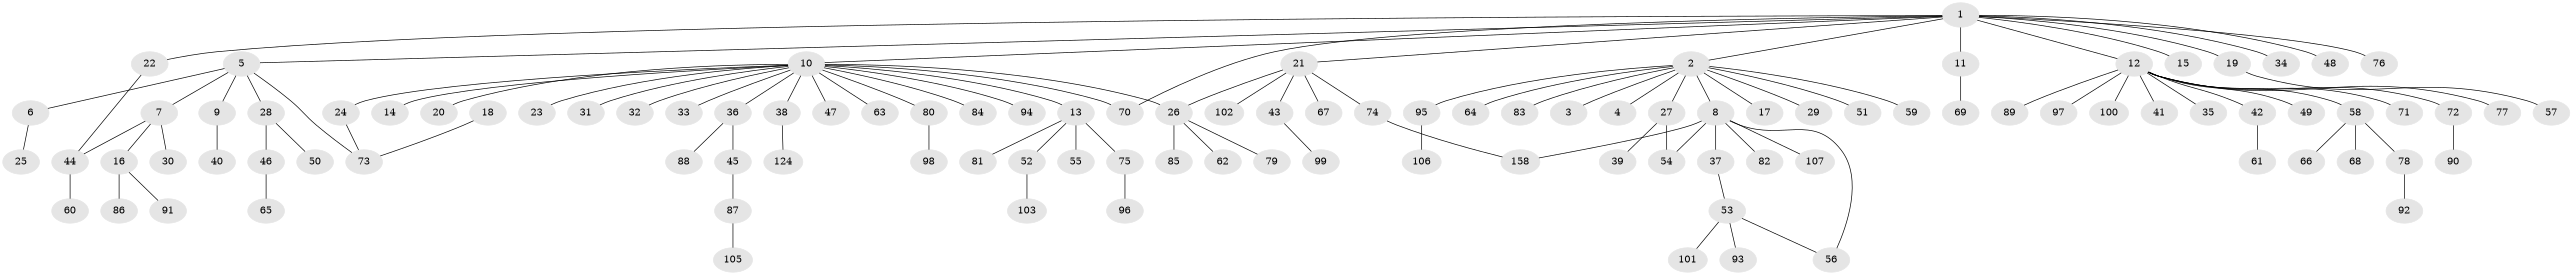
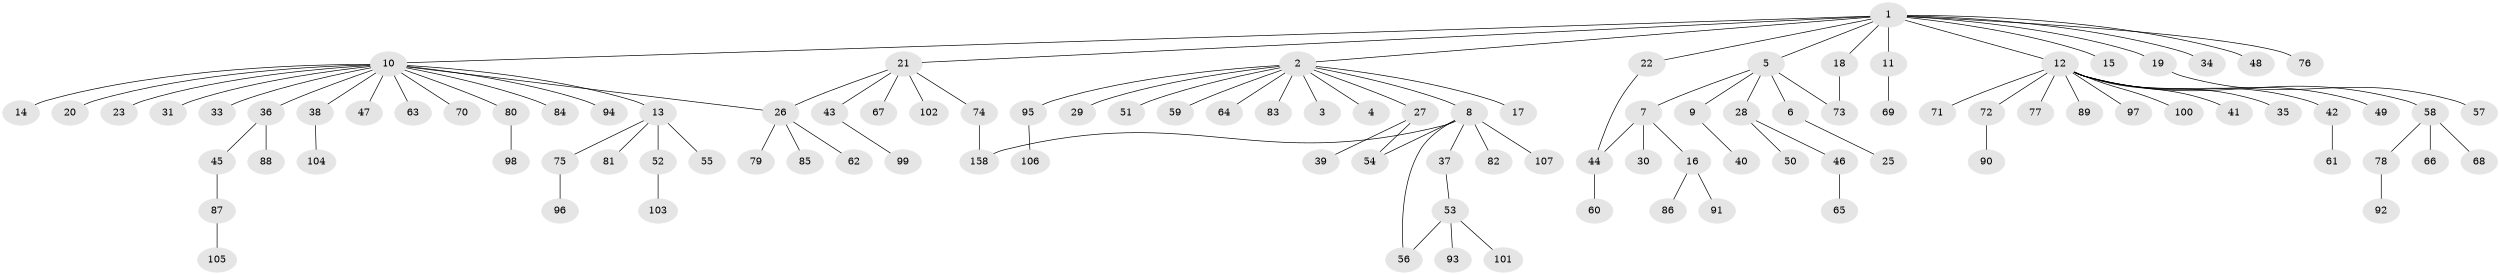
(1535, 27) -> (1864, 39)
(341, 113) -> none
(635, 113) -> none
(783, 162) -> (316, 162)
